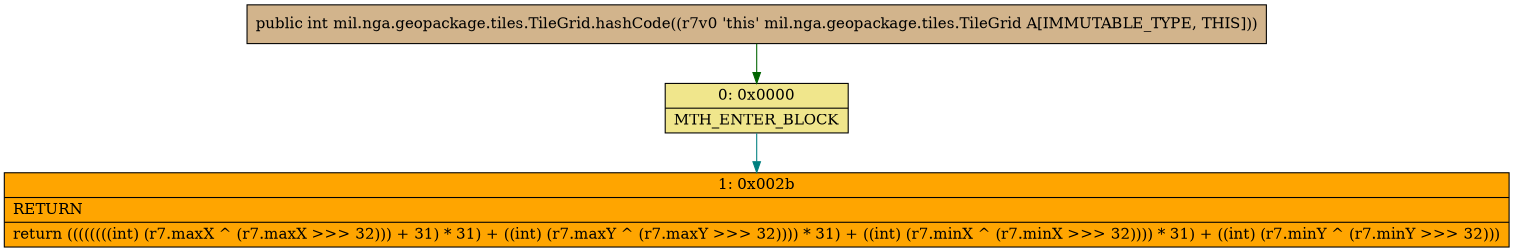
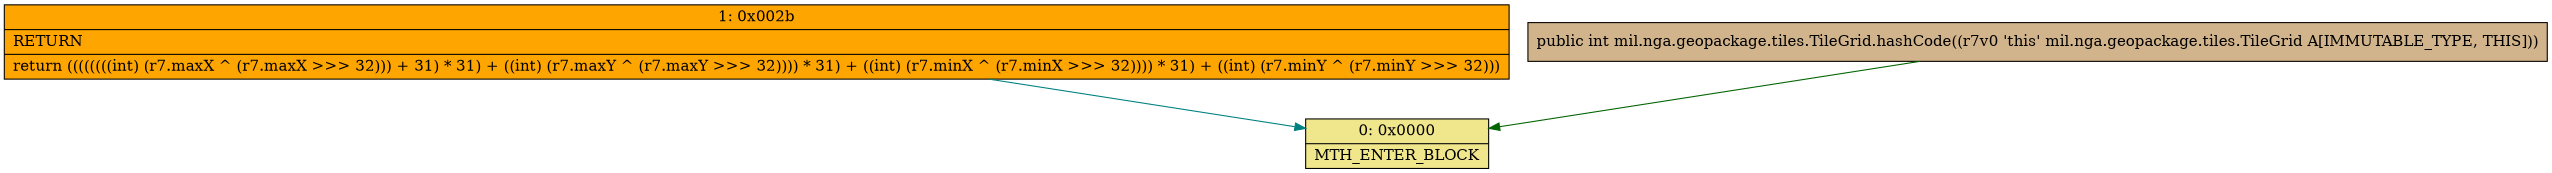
(757, 147) -> (1142, 103)
